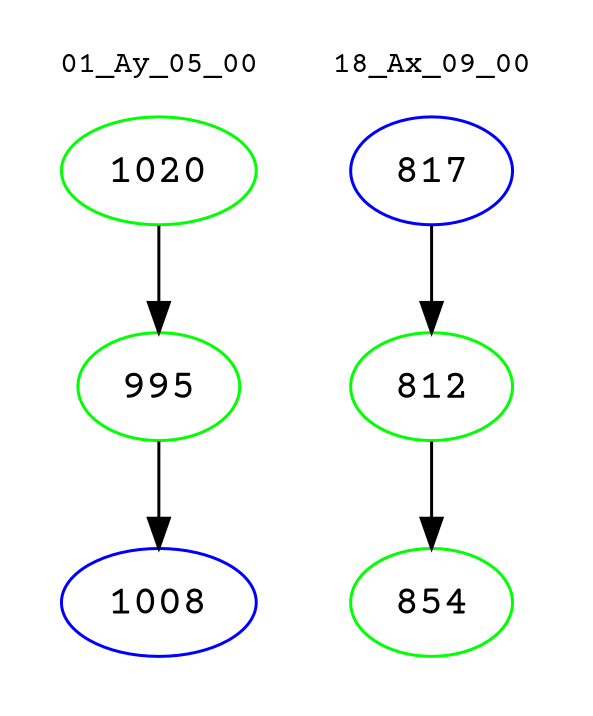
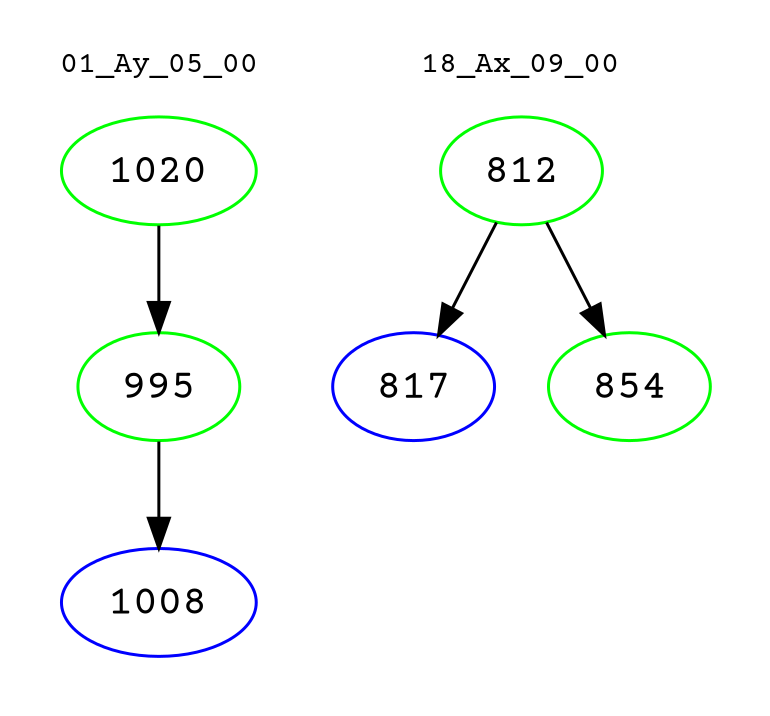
(432, 264) -> (474, 265)
